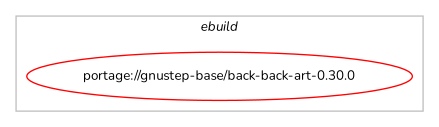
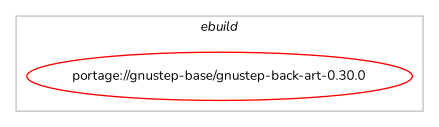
(220, 76) -> (220, 76)
